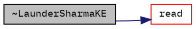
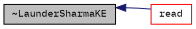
(128, 21) -> (138, 8)
